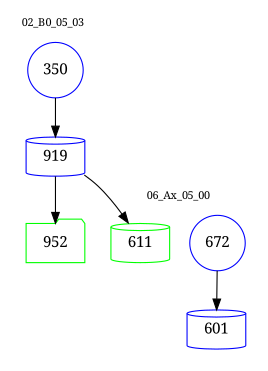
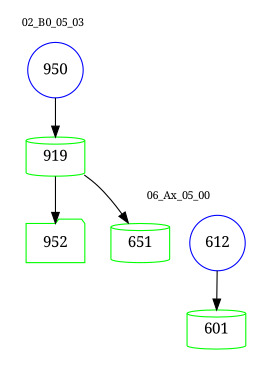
(55, 70) -> (55, 70)
(55, 157) -> (55, 157)
(140, 243) -> (140, 243)
(217, 243) -> (217, 243)
(216, 330) -> (216, 330)
